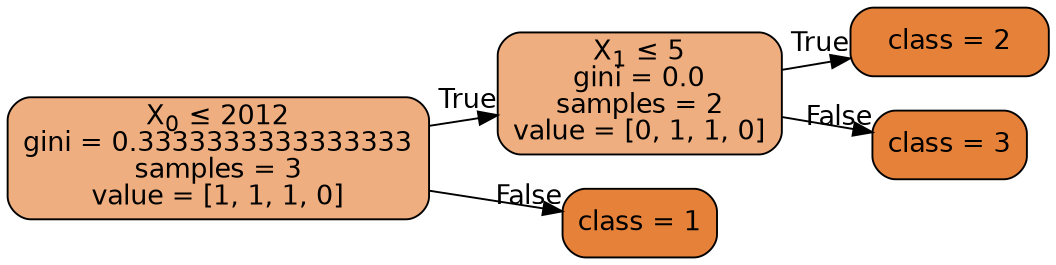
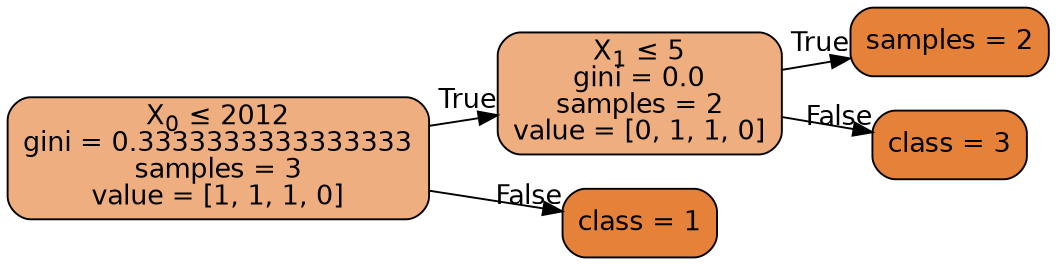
(950, 42) -> (950, 42)
